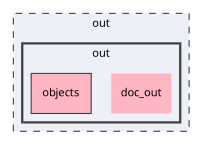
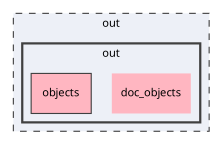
(141, 93) -> (151, 93)
